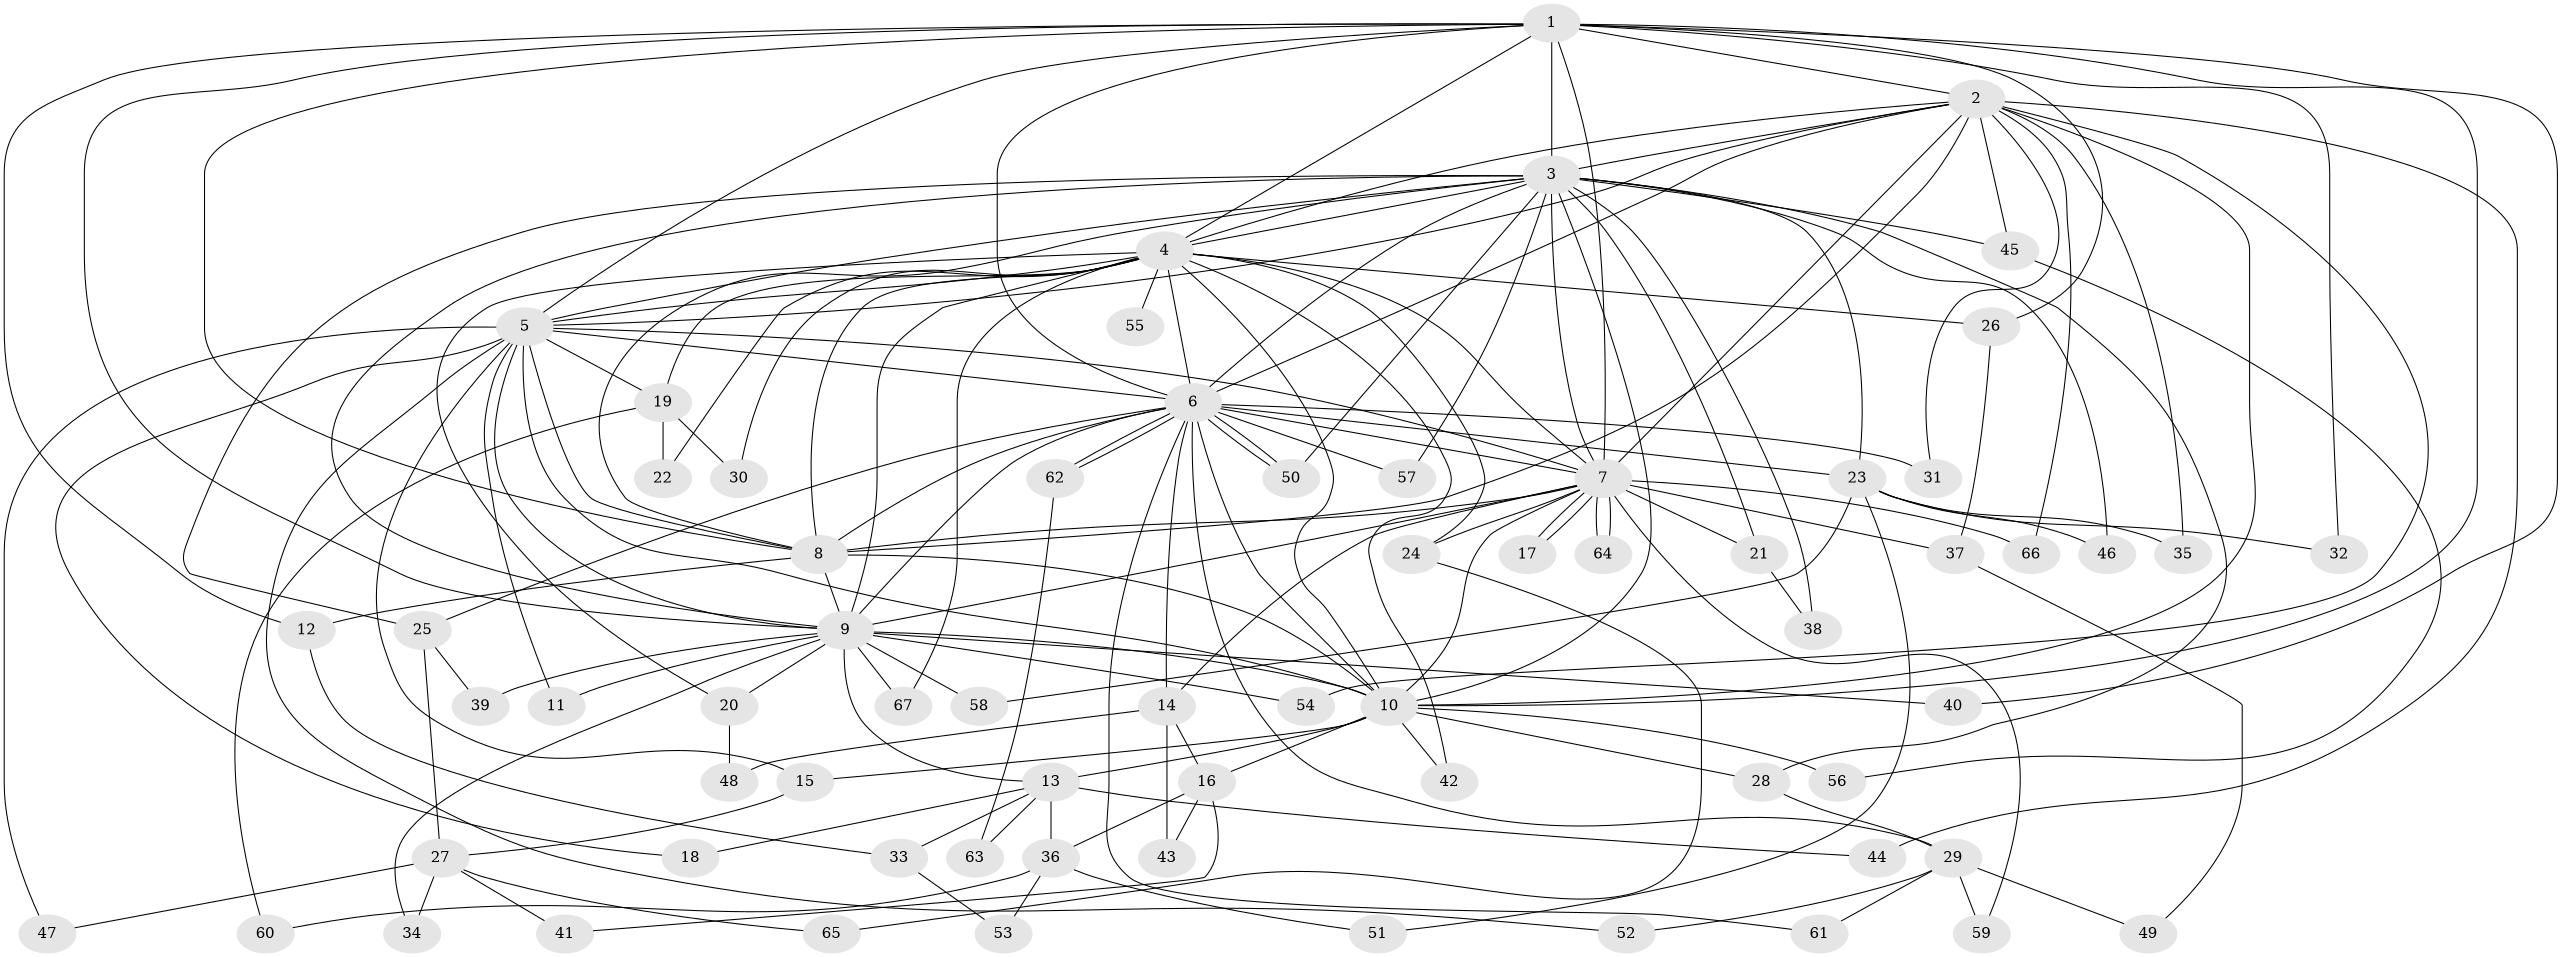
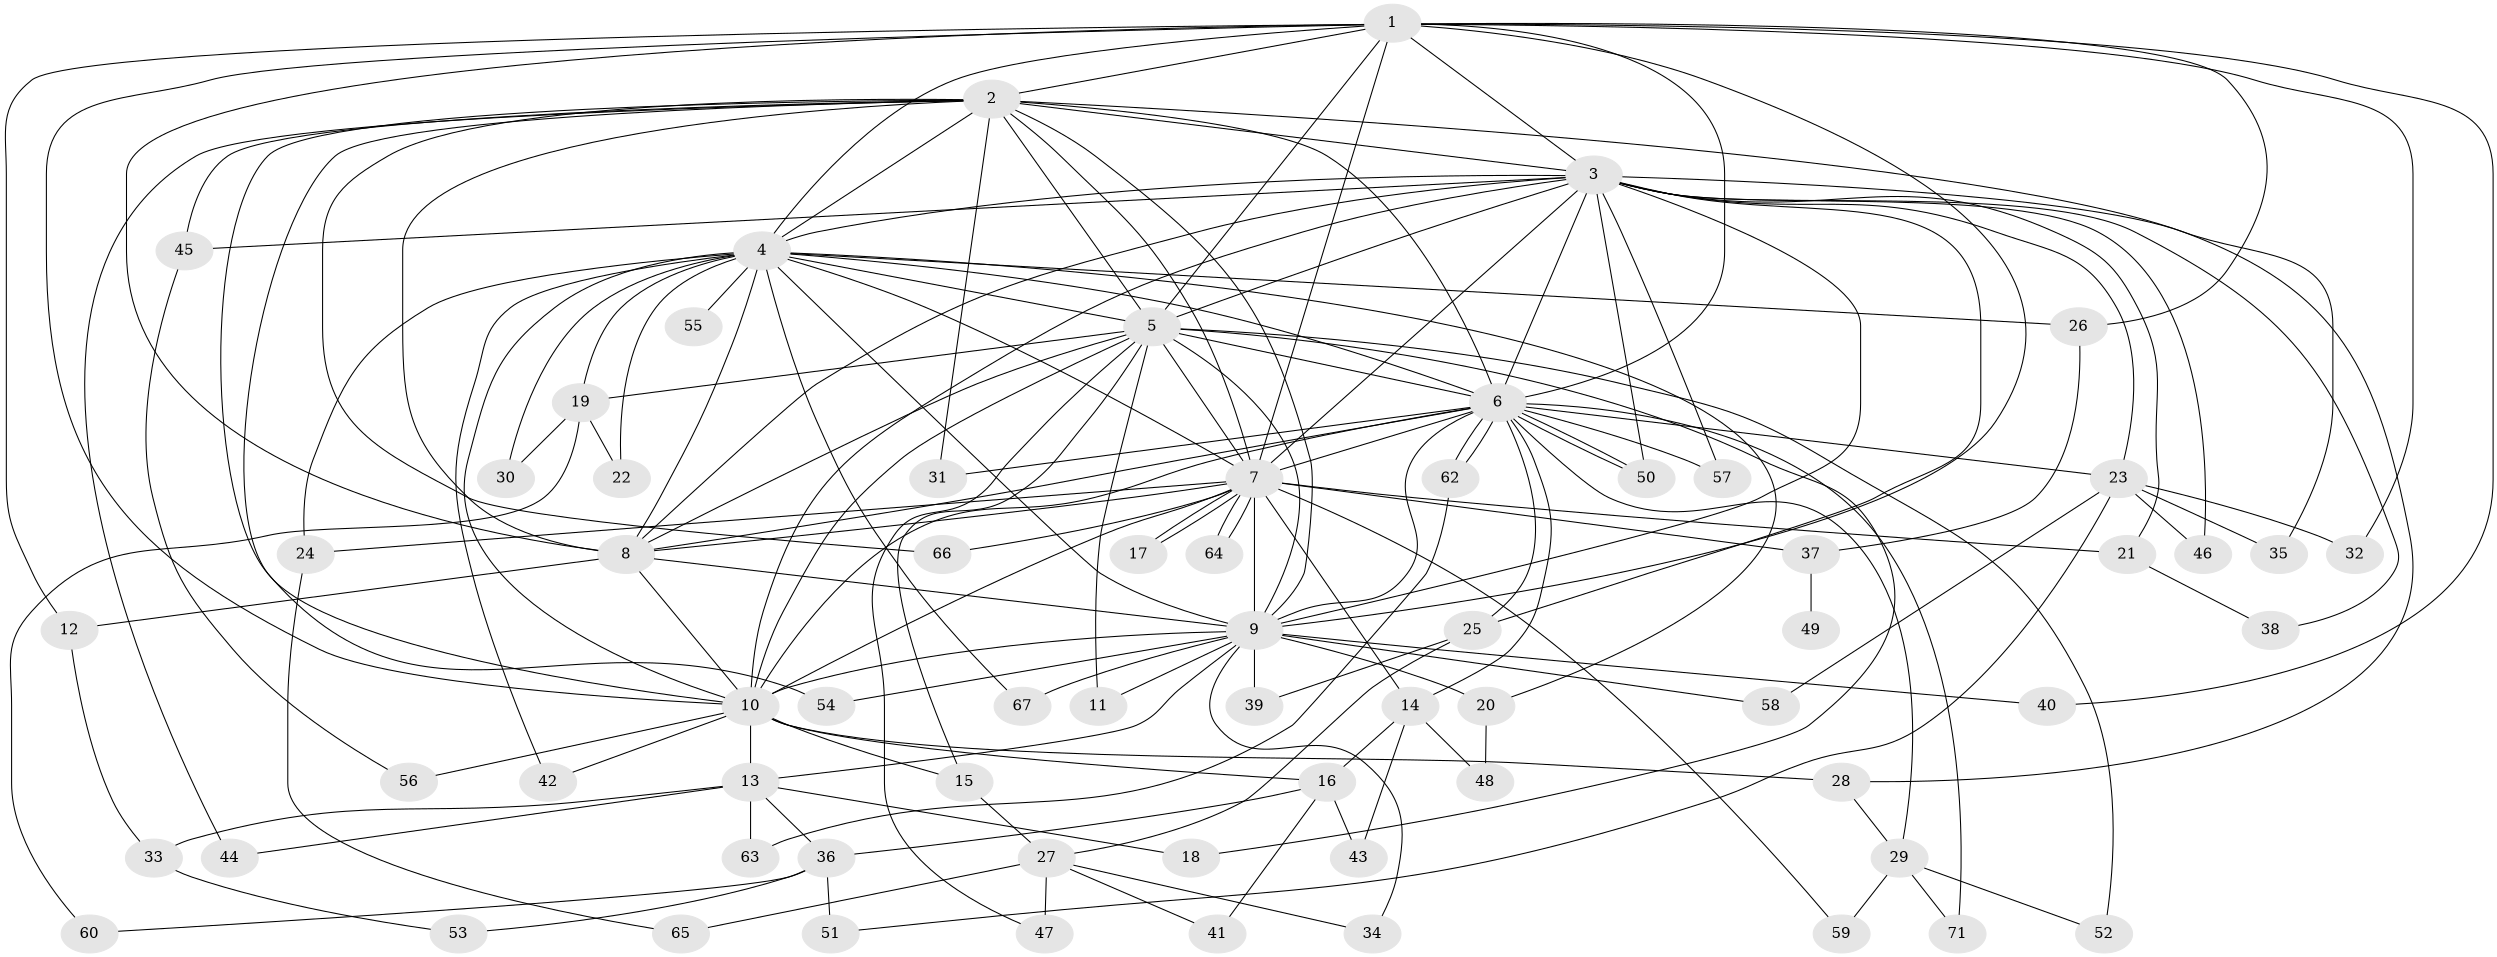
none -> (1256, 317)
(2051, 896) -> none
(1819, 934) -> (1958, 934)
